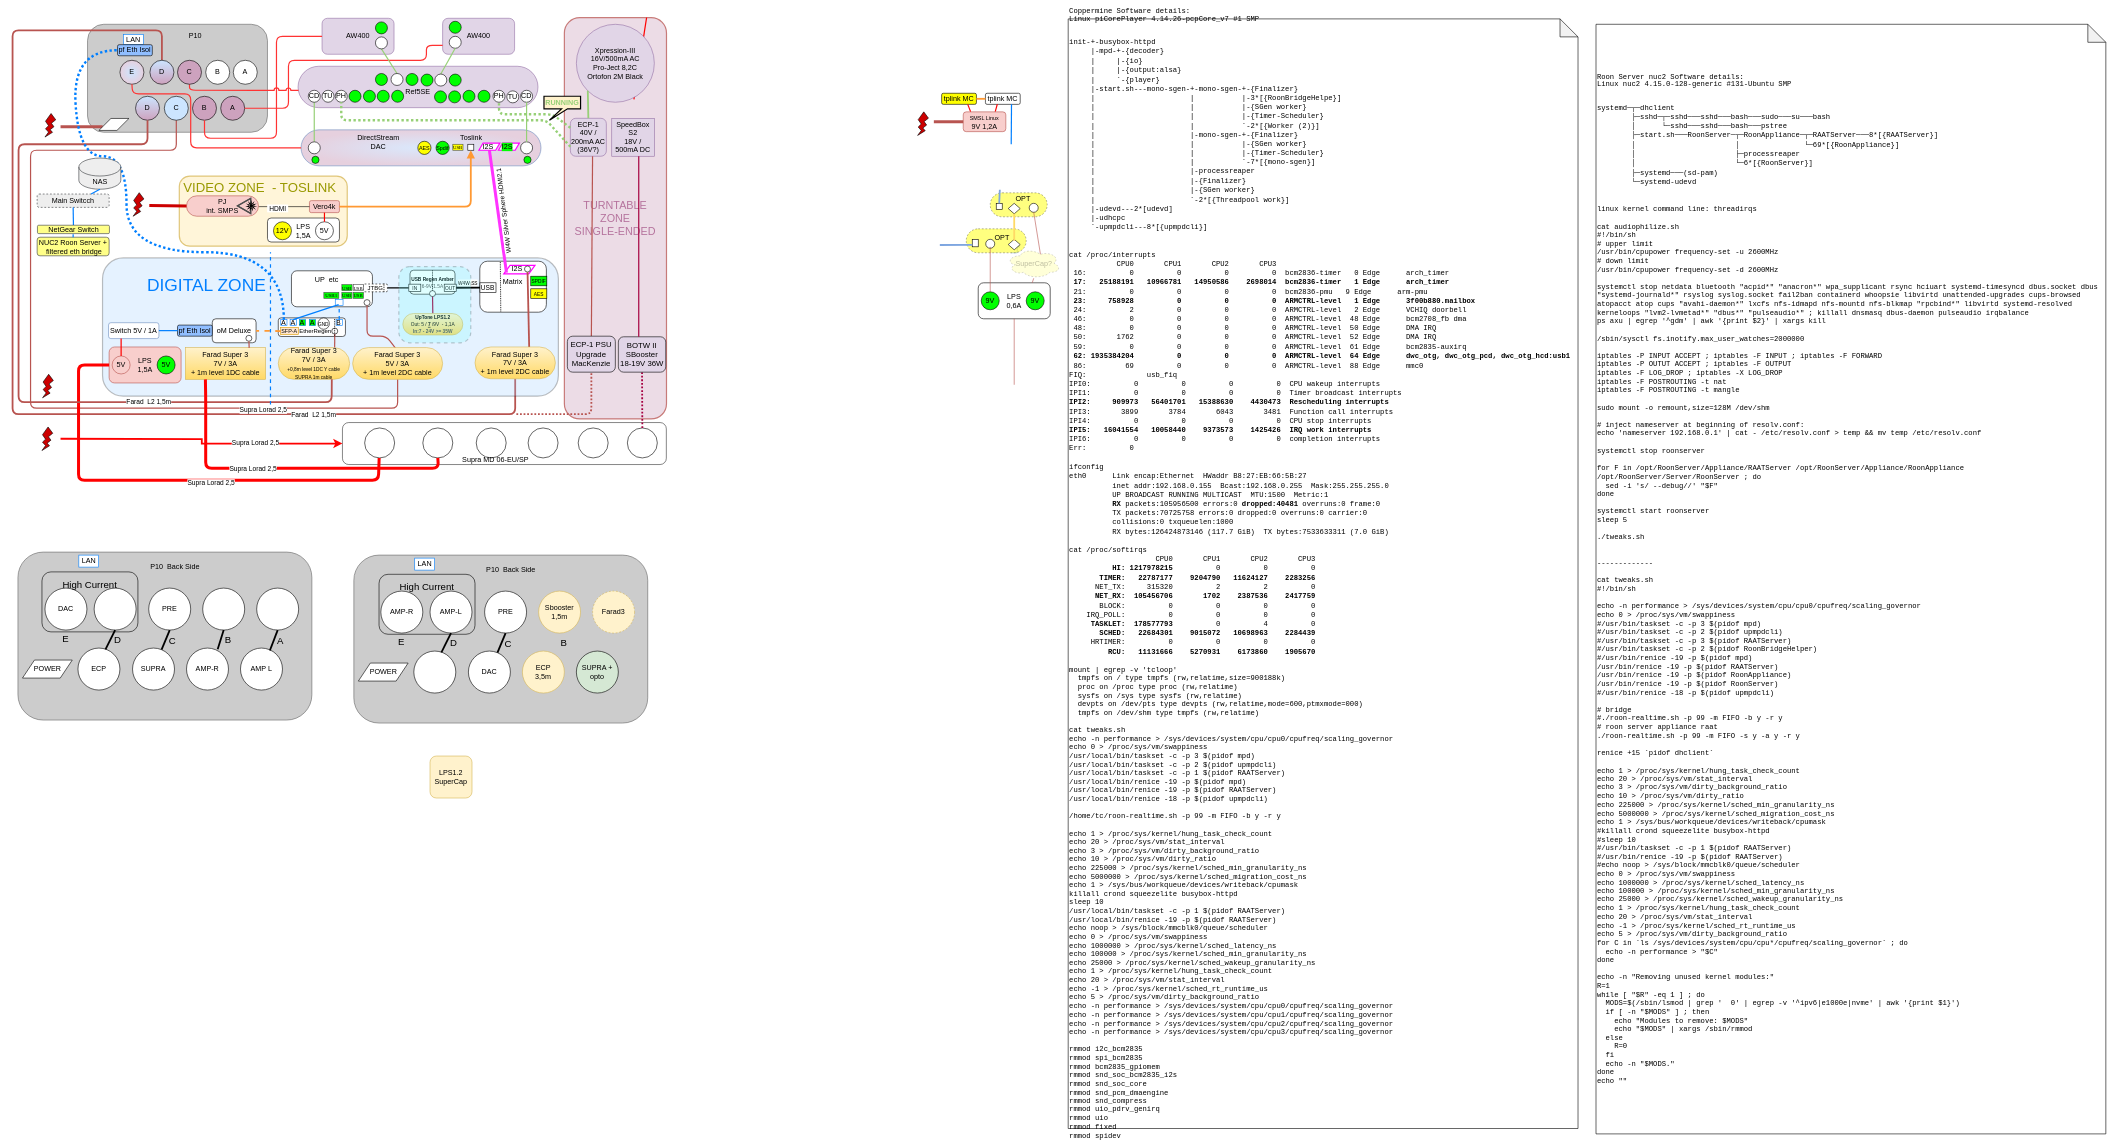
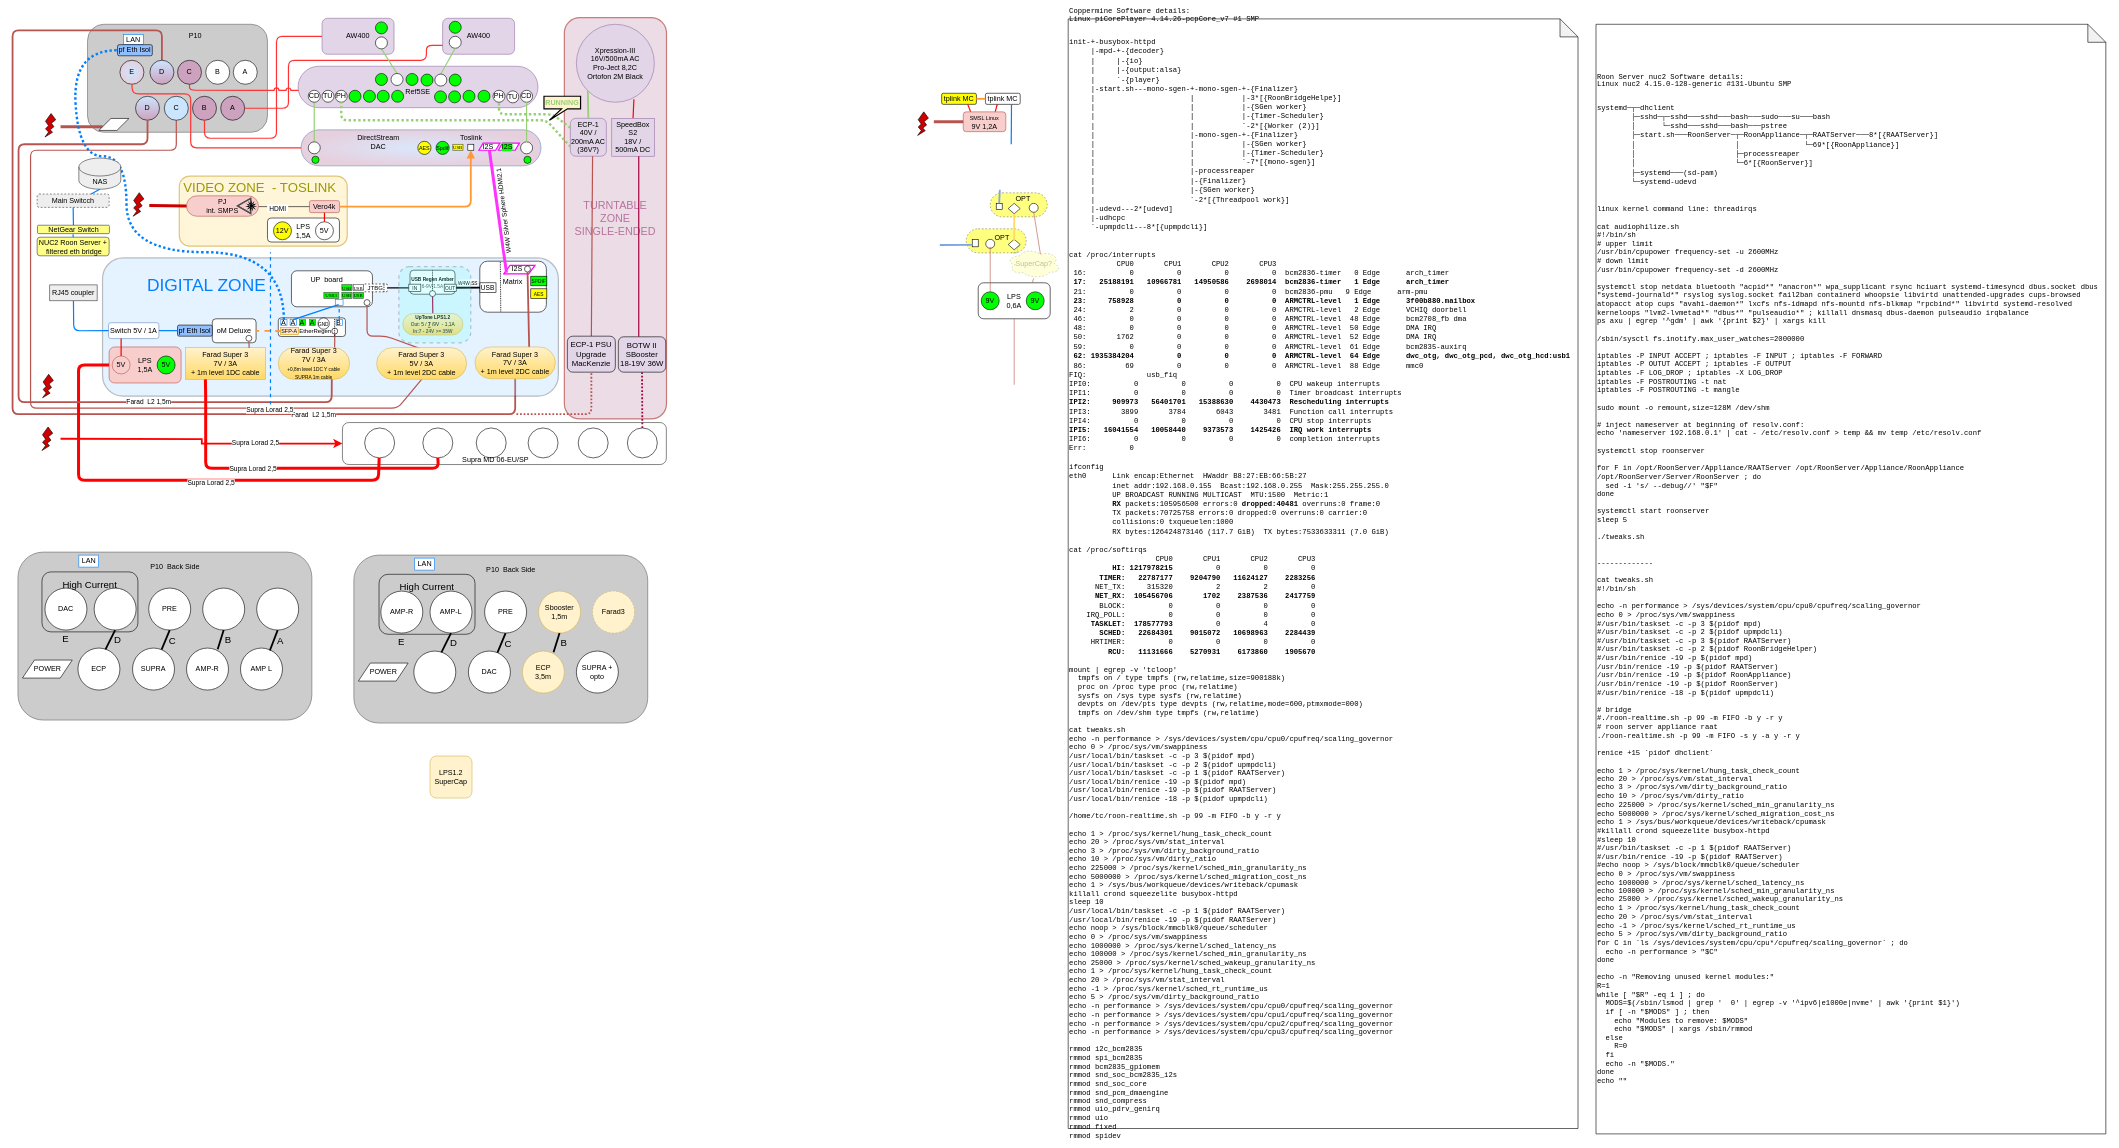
(645, 28) -> (633, 108)
(327, 280) -> (327, 280)
none -> (73, 293)
none -> (76, 330)
(398, 364) -> (422, 364)
none -> (557, 643)
(597, 672) -> (597, 672)
